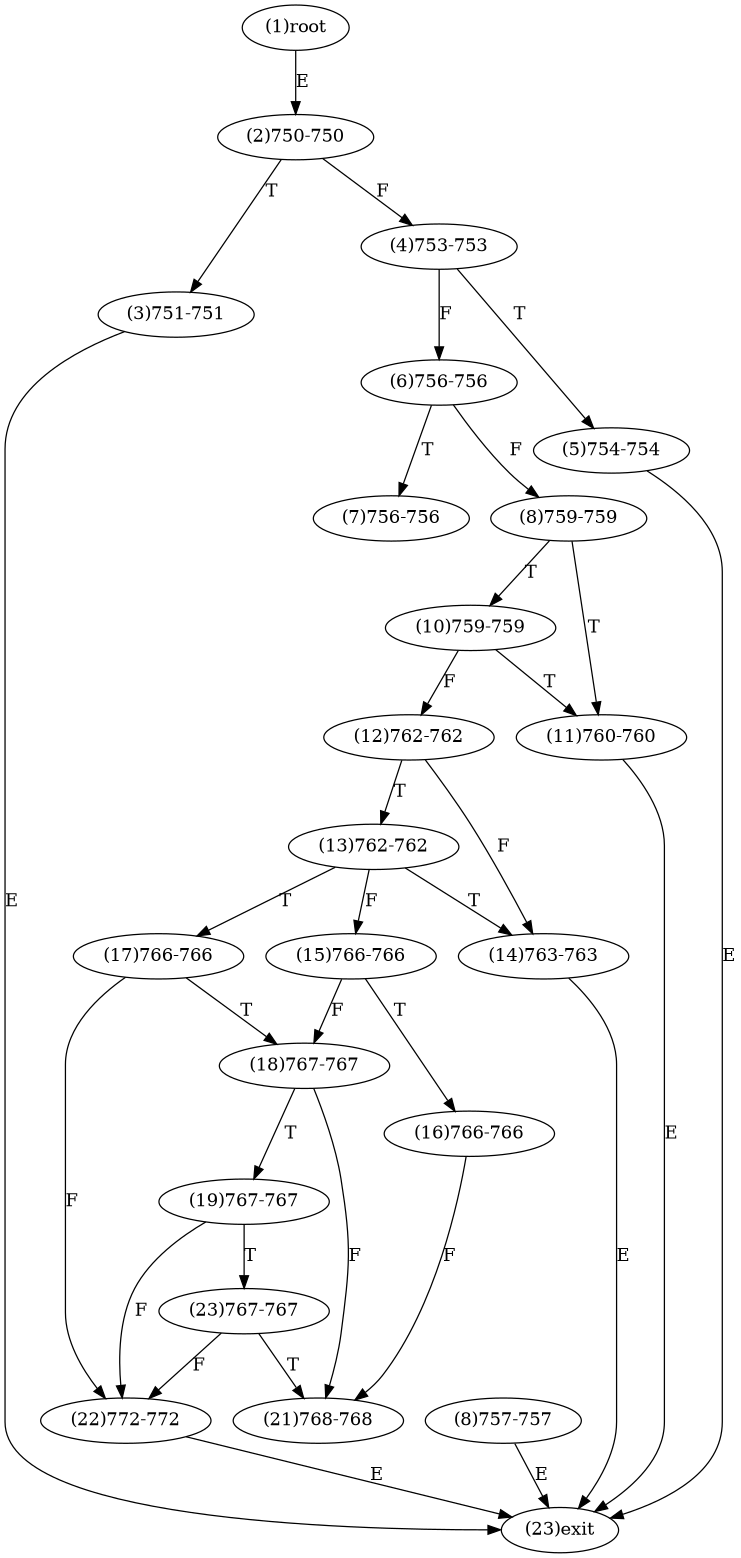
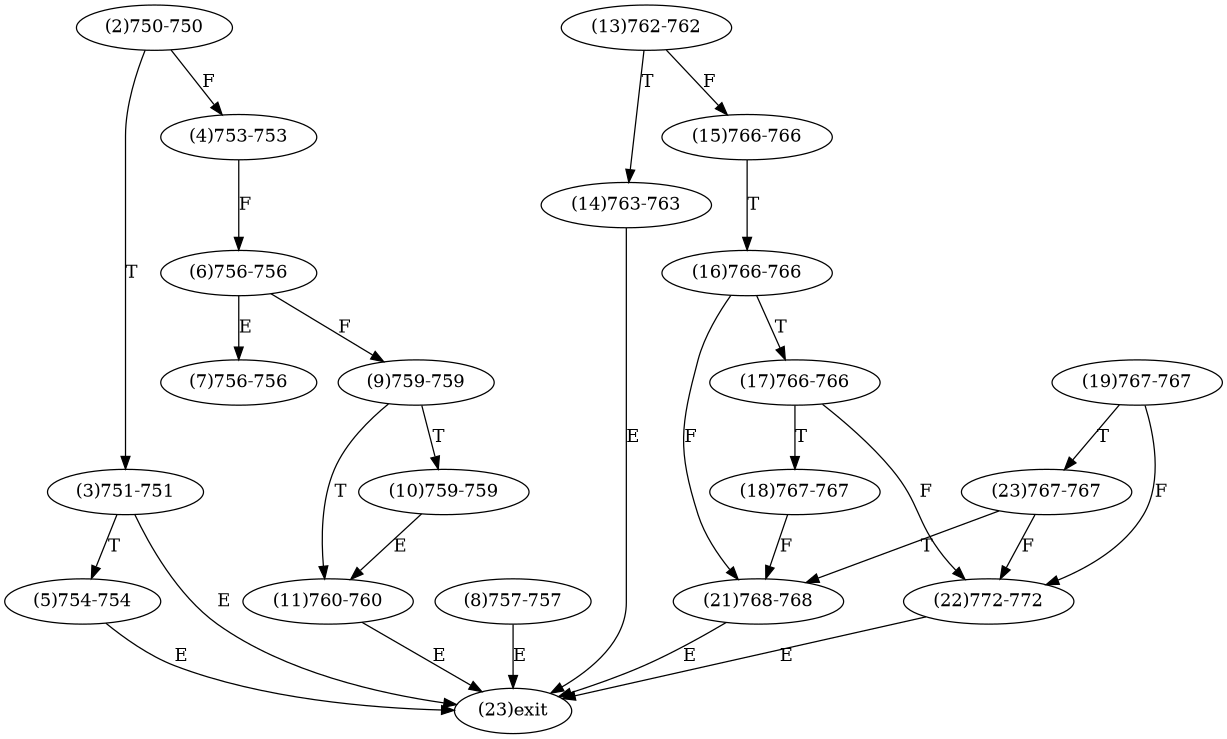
(296, 28) -> none
(521, 344) -> (107, 541)
(428, 450) -> (246, 328)
(569, 518) -> (416, 383)
none -> (651, 663)
(550, 683) -> (400, 547)
(409, 737) -> none
(272, 899) -> (768, 322)
(330, 1005) -> none
(277, 1128) -> none
